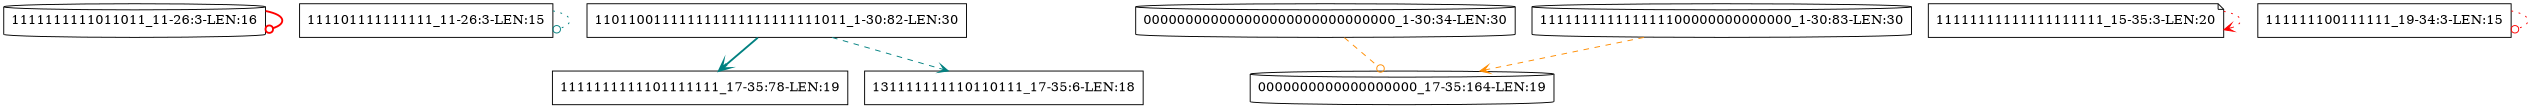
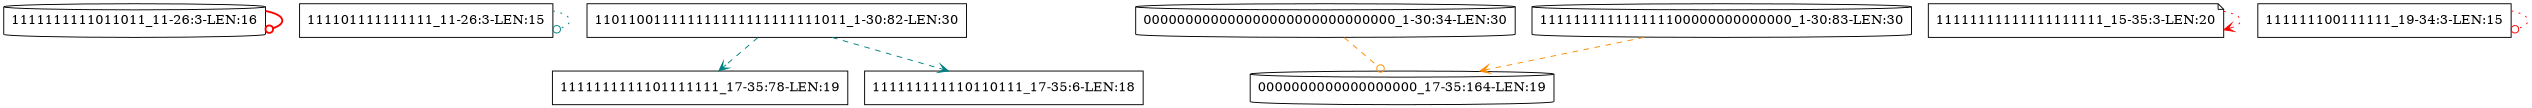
(742, 51) -> (742, 51)
(1004, 88) -> (1004, 88)
